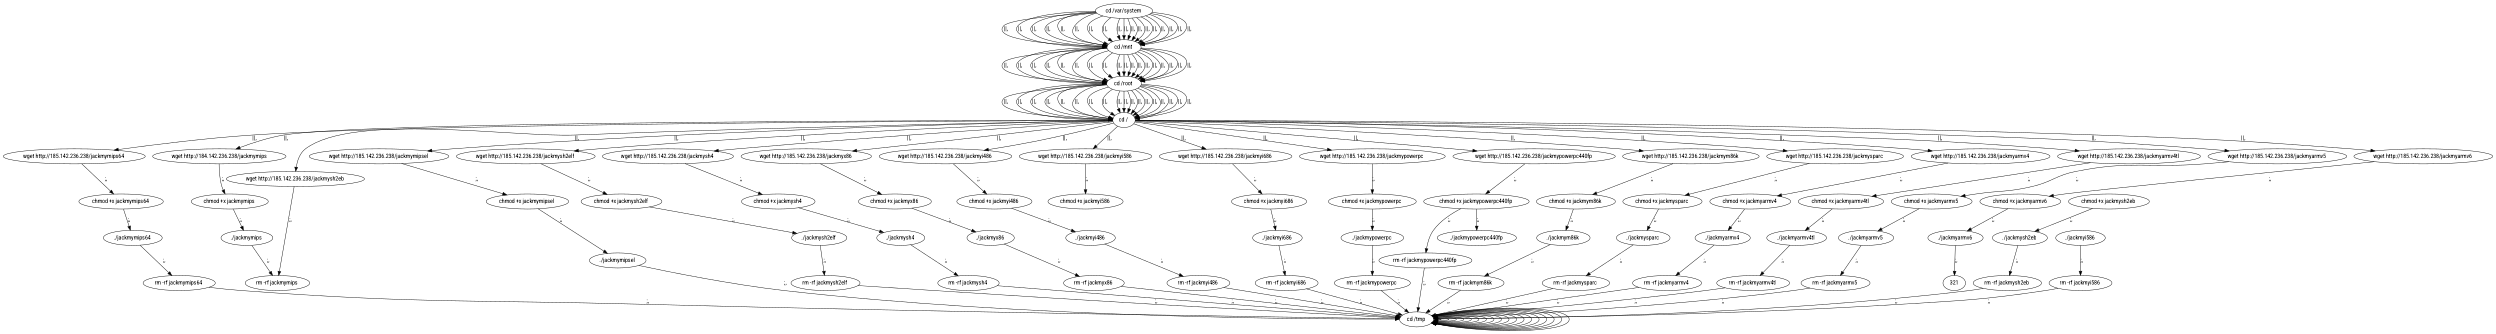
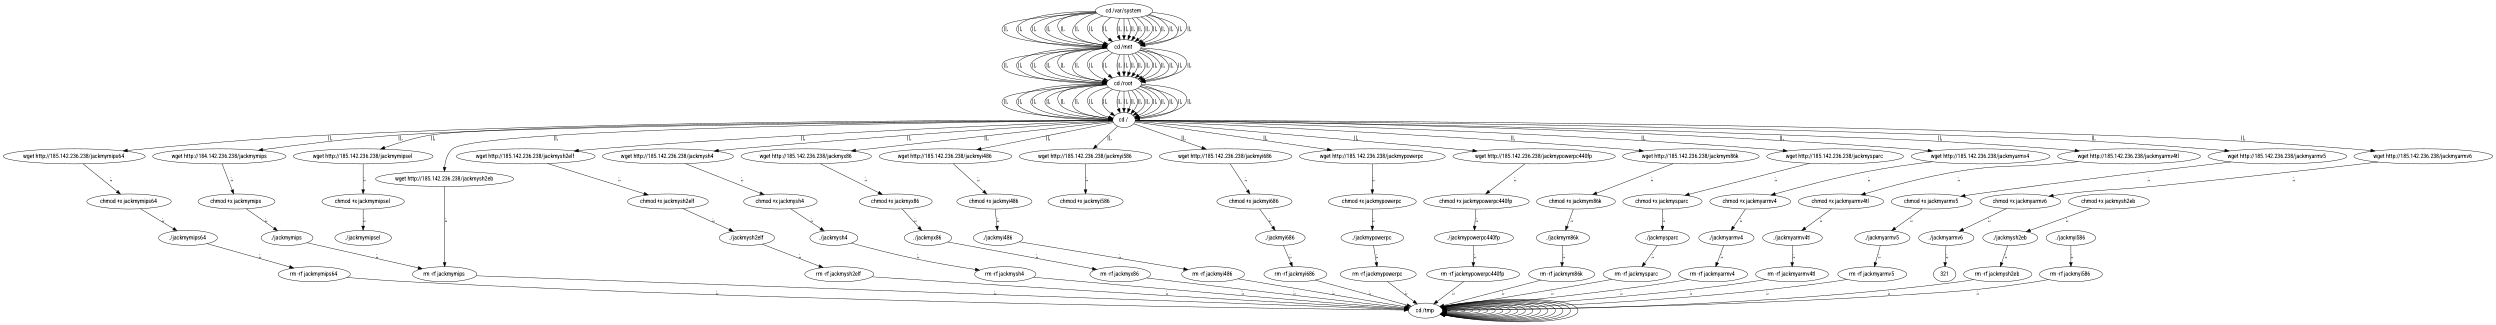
(1438, 224) -> (1474, 254)
(1016, 309) -> (940, 293)
